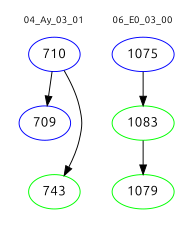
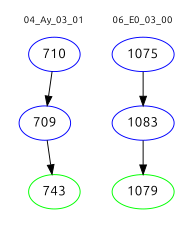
(81, 118) -> (49, 152)
(143, 123) -> (143, 123)
